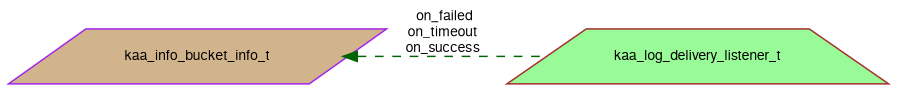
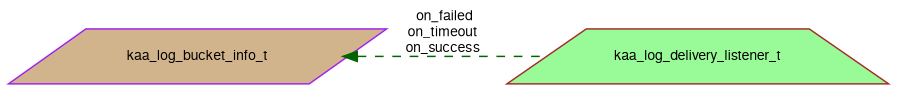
(198, 56) -> (198, 56)
